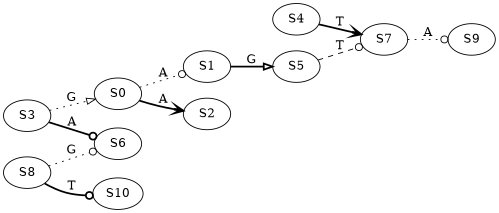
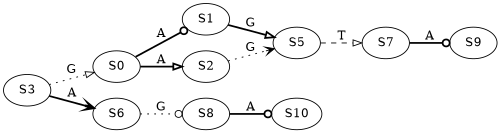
(296, 19) -> none
(424, 39) -> (426, 43)
(337, 54) -> (337, 43)
none -> (247, 56)
(159, 81) -> (158, 45)
(157, 106) -> (157, 67)
(69, 129) -> (67, 101)
(69, 159) -> (158, 114)
(72, 186) -> (251, 107)
